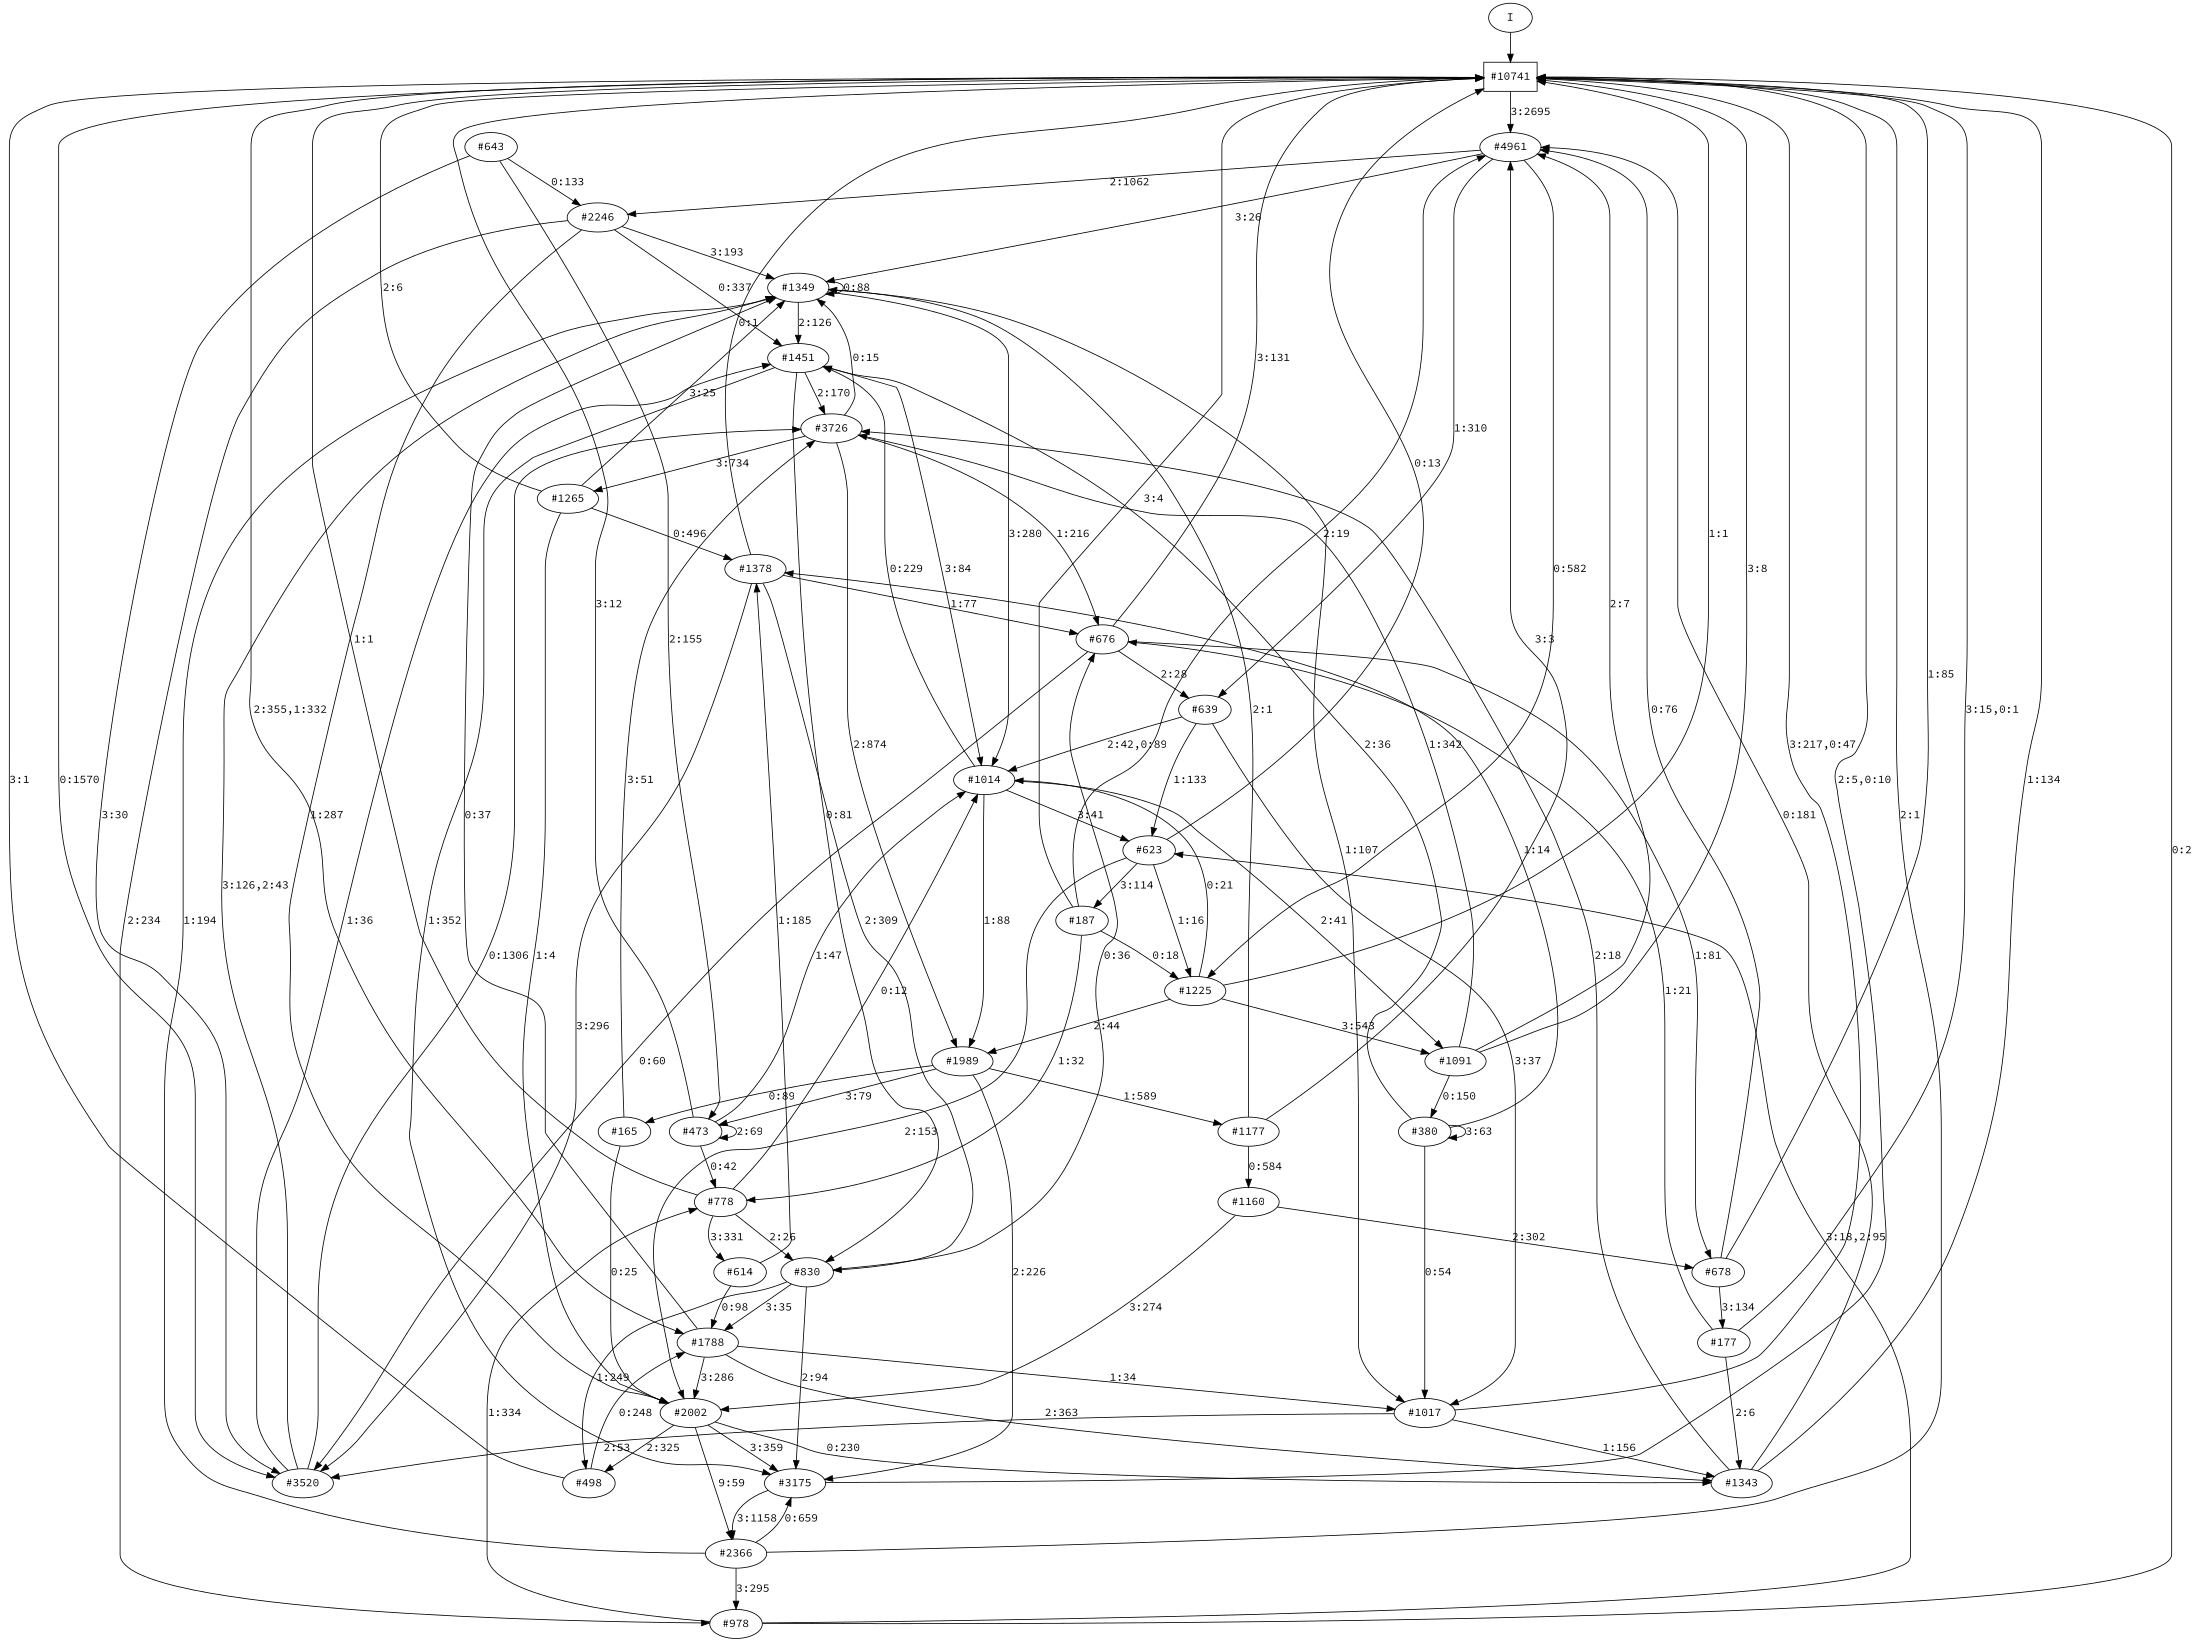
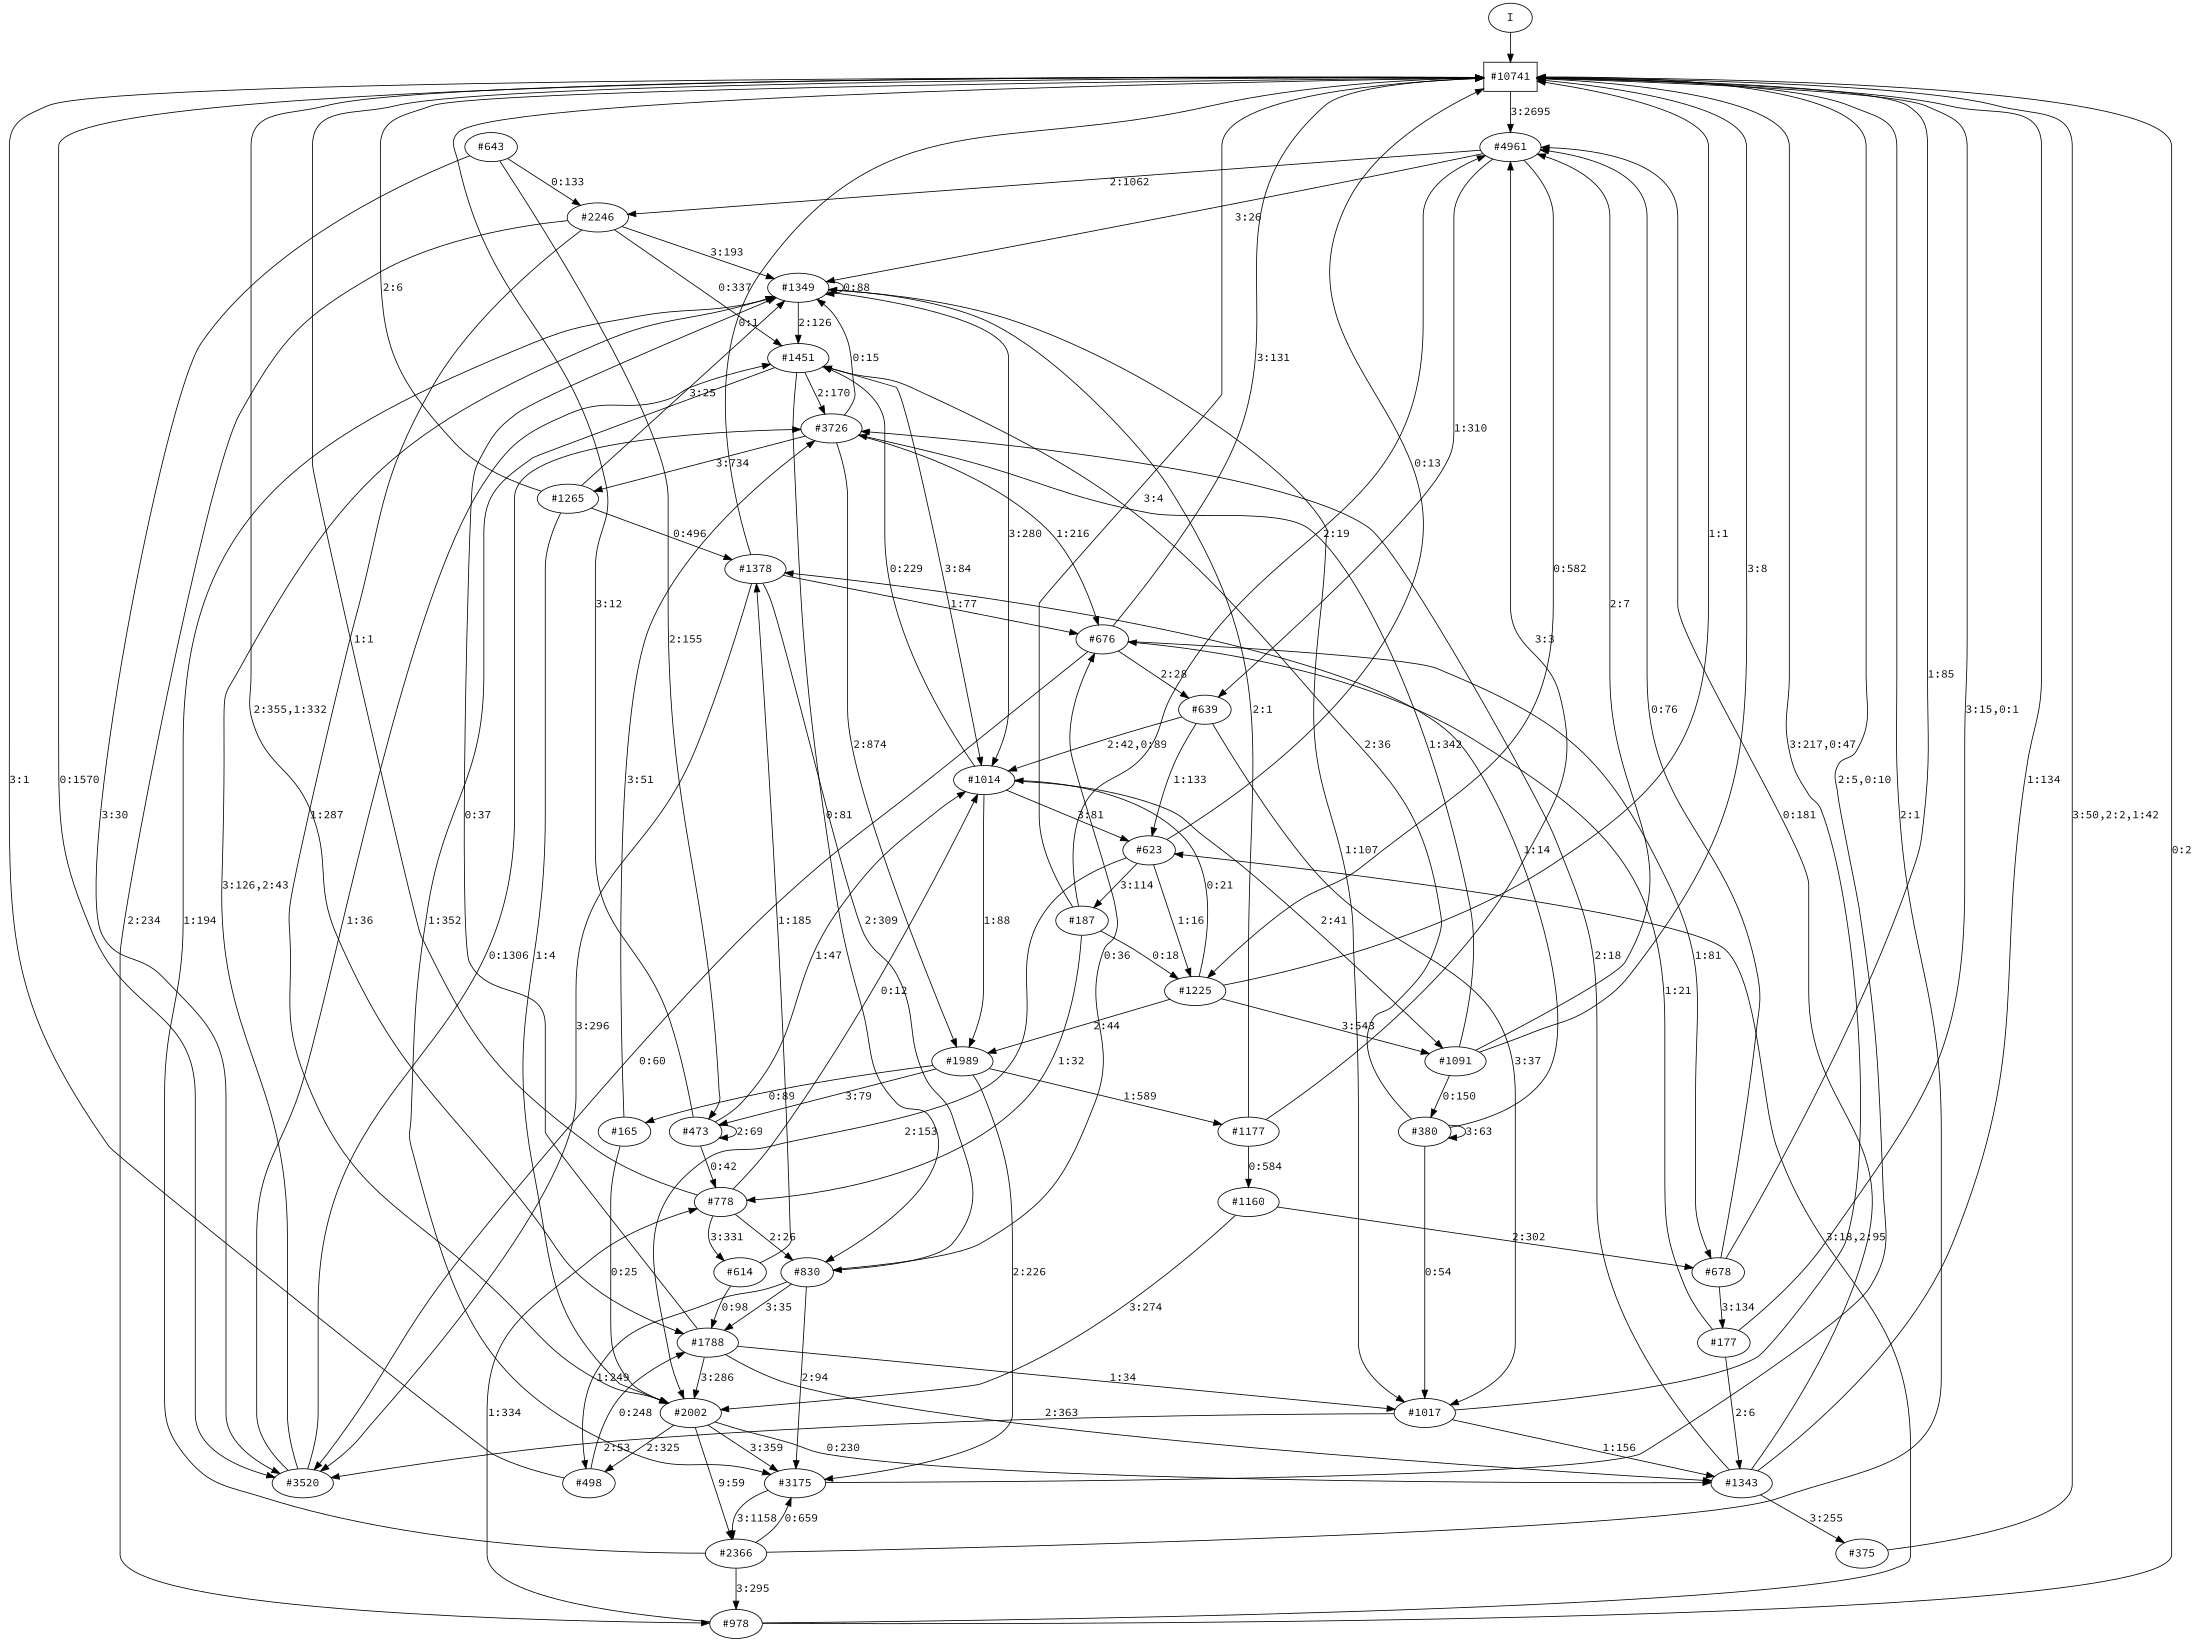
(1091, 815) -> (1091, 815)
none -> (1862, 1554)
